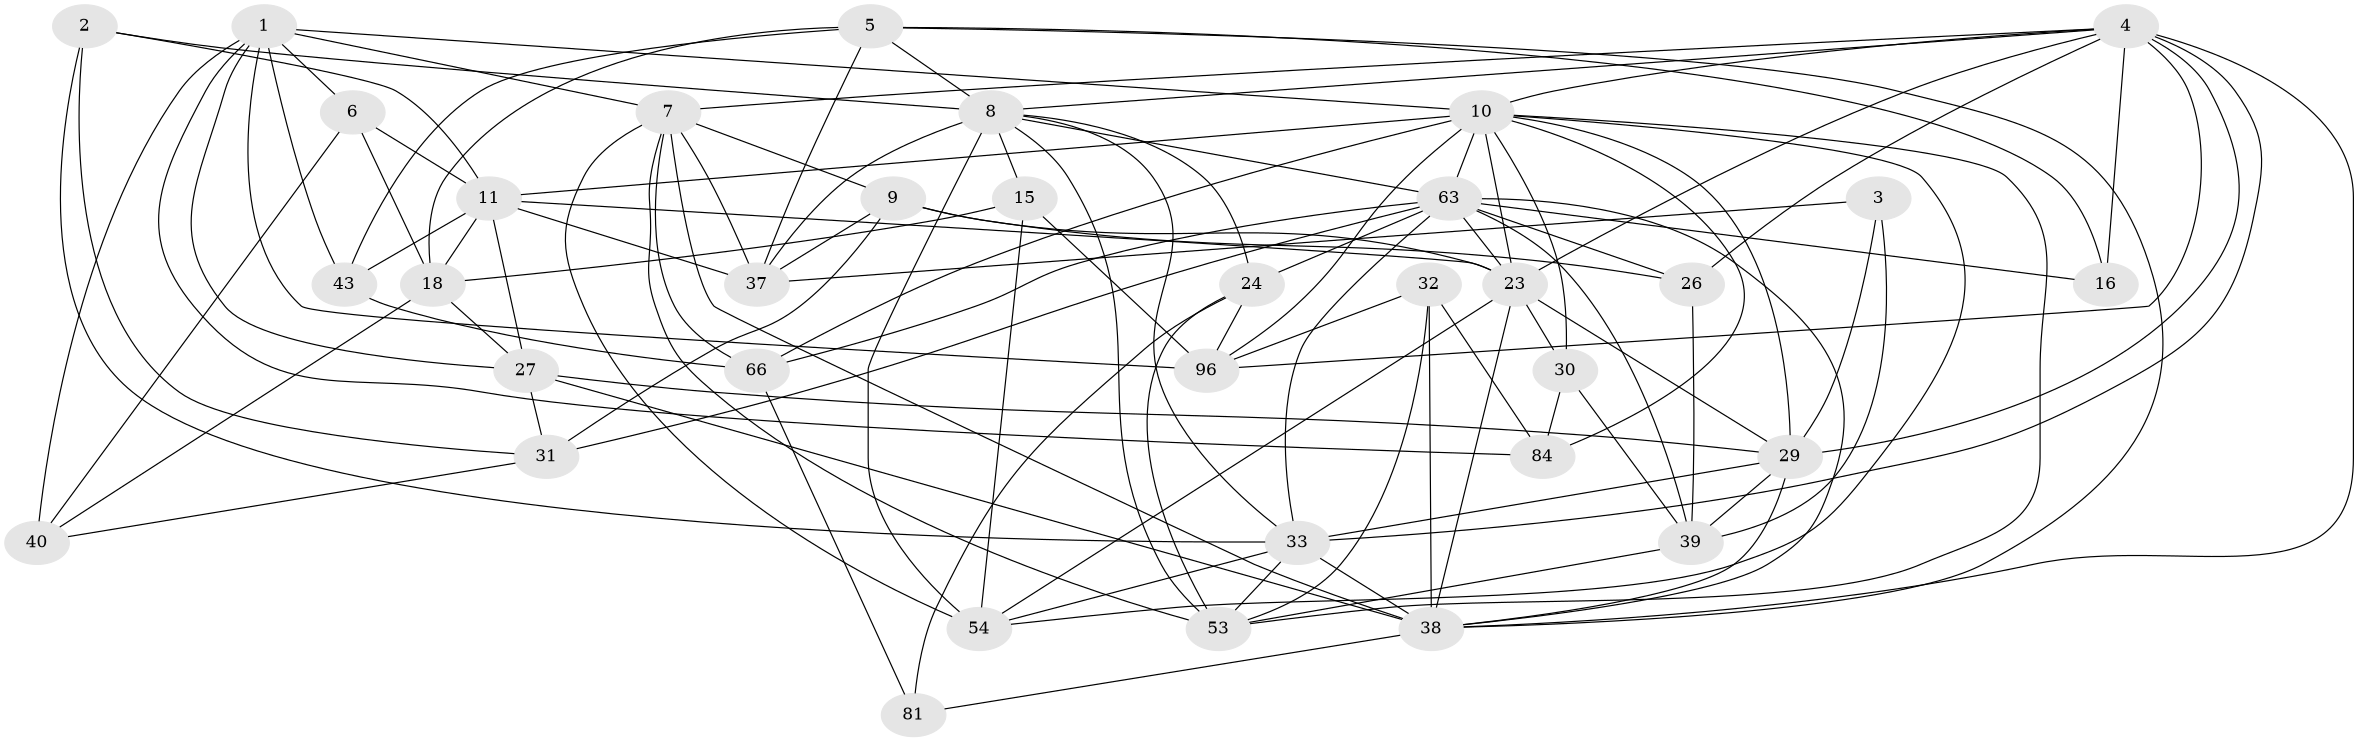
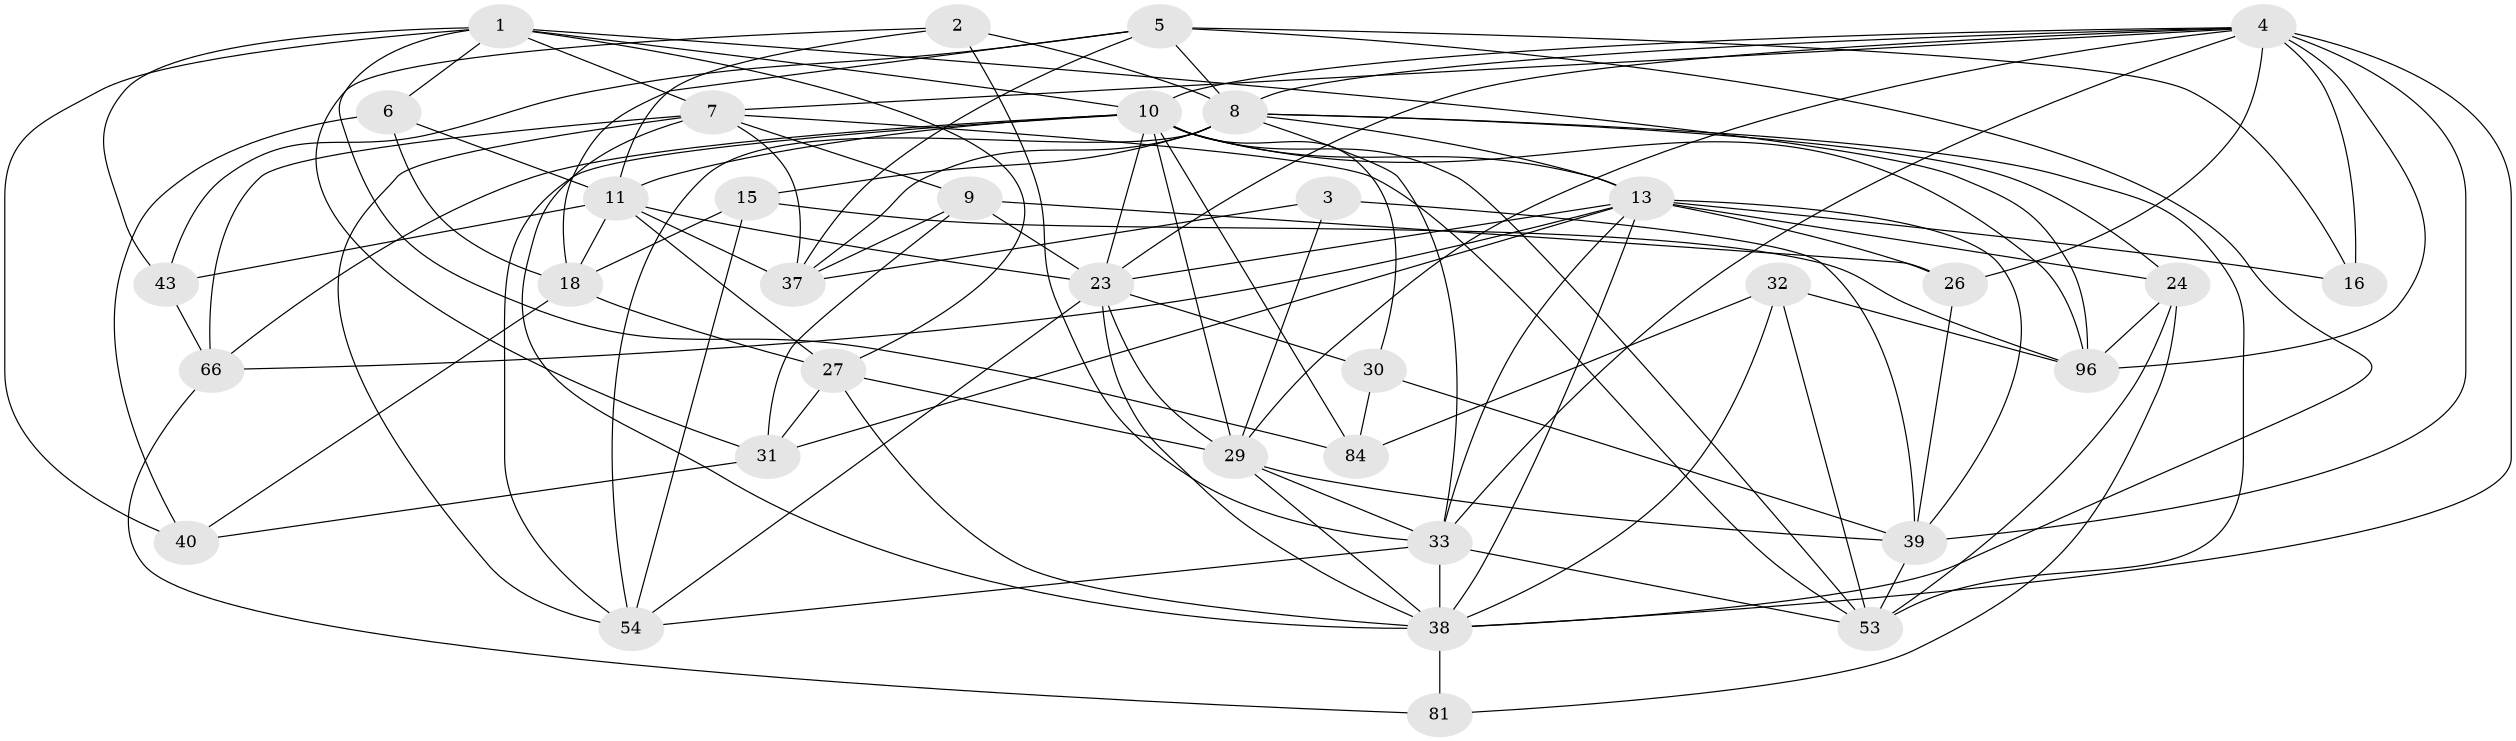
(1449, 199) -> (1642, 199)
none -> (2425, 426)
